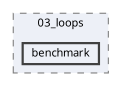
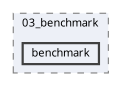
(61, 24) -> (61, 24)
